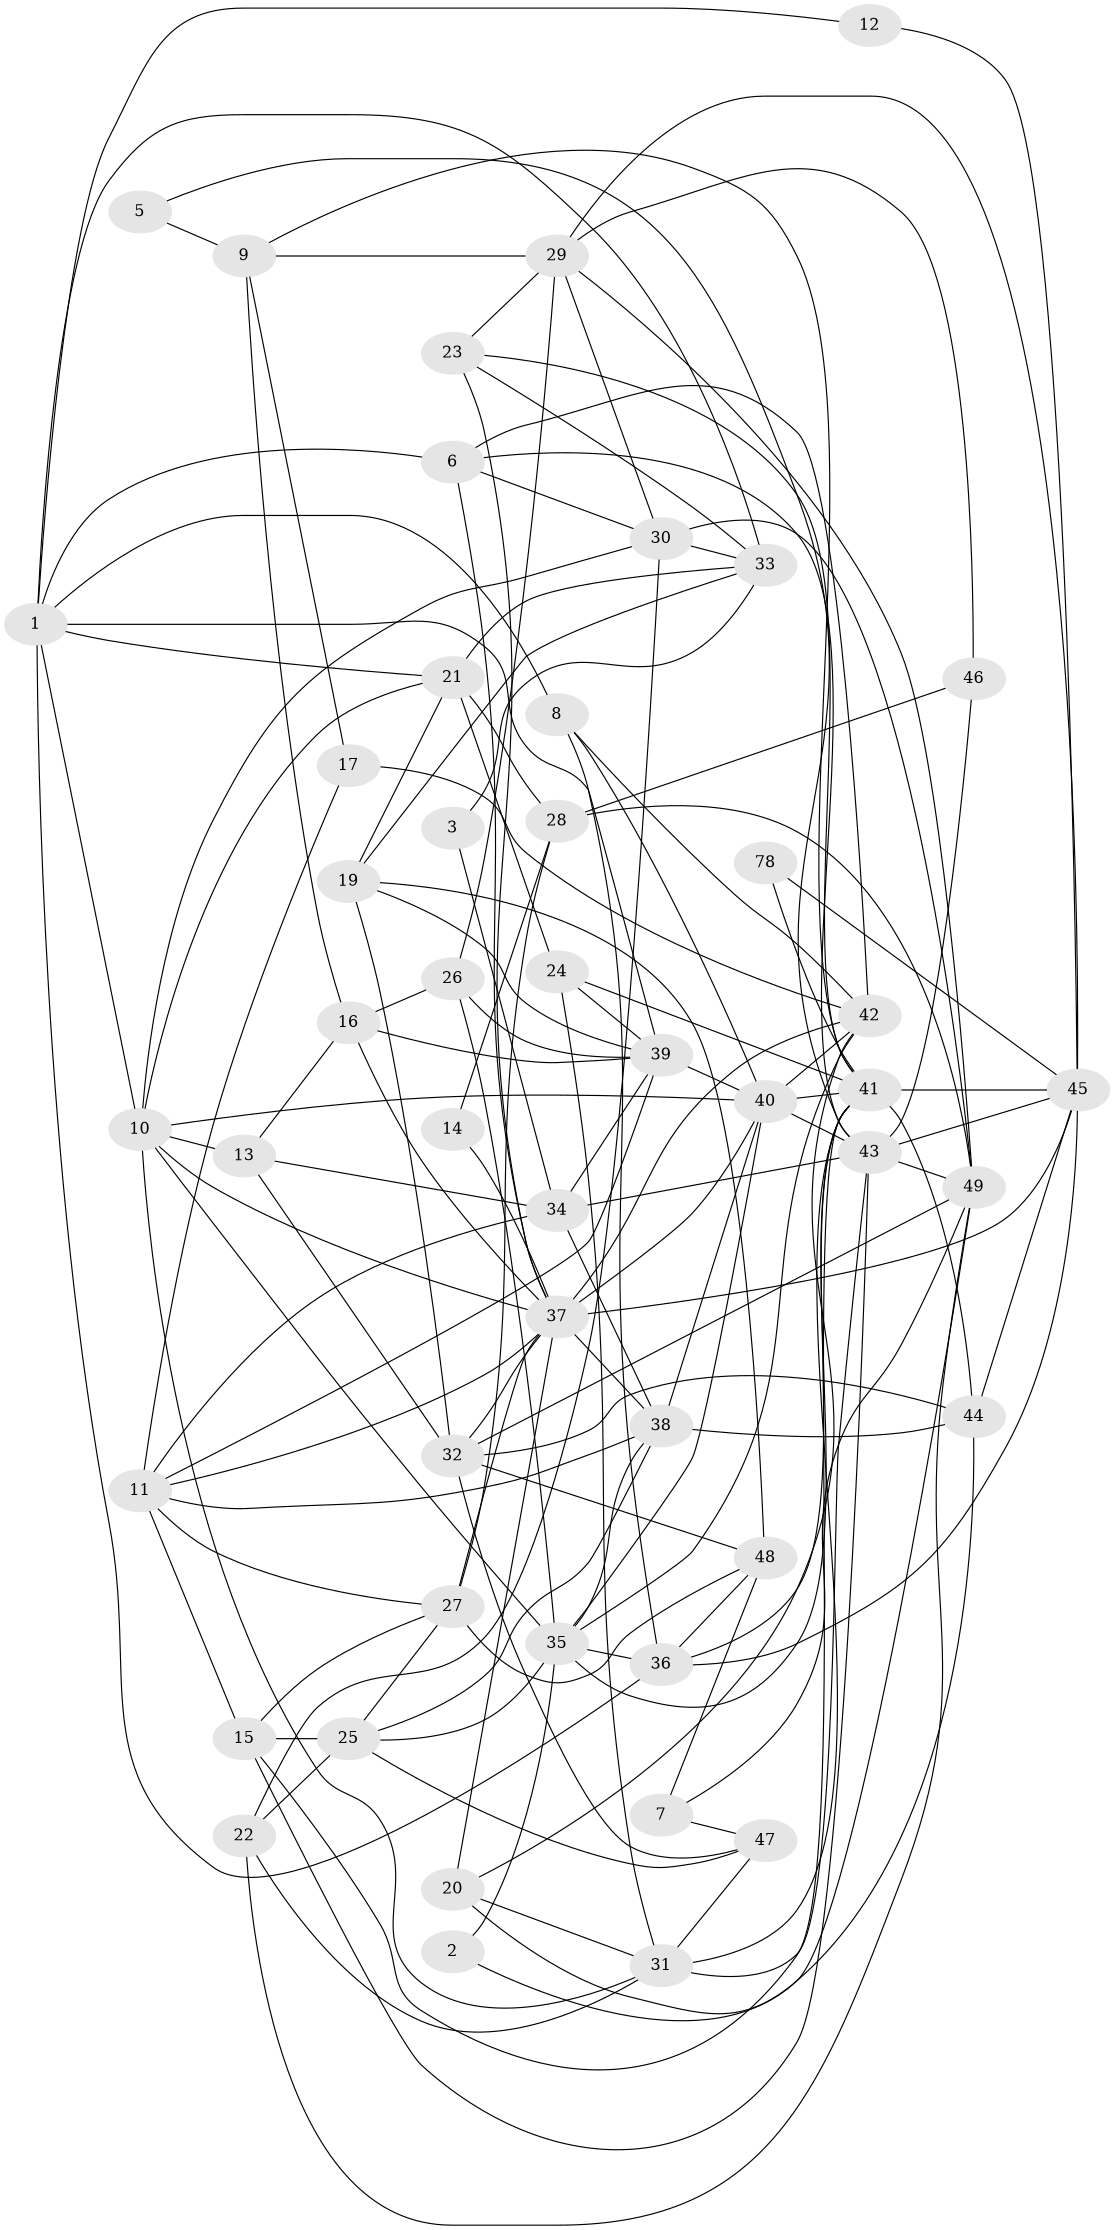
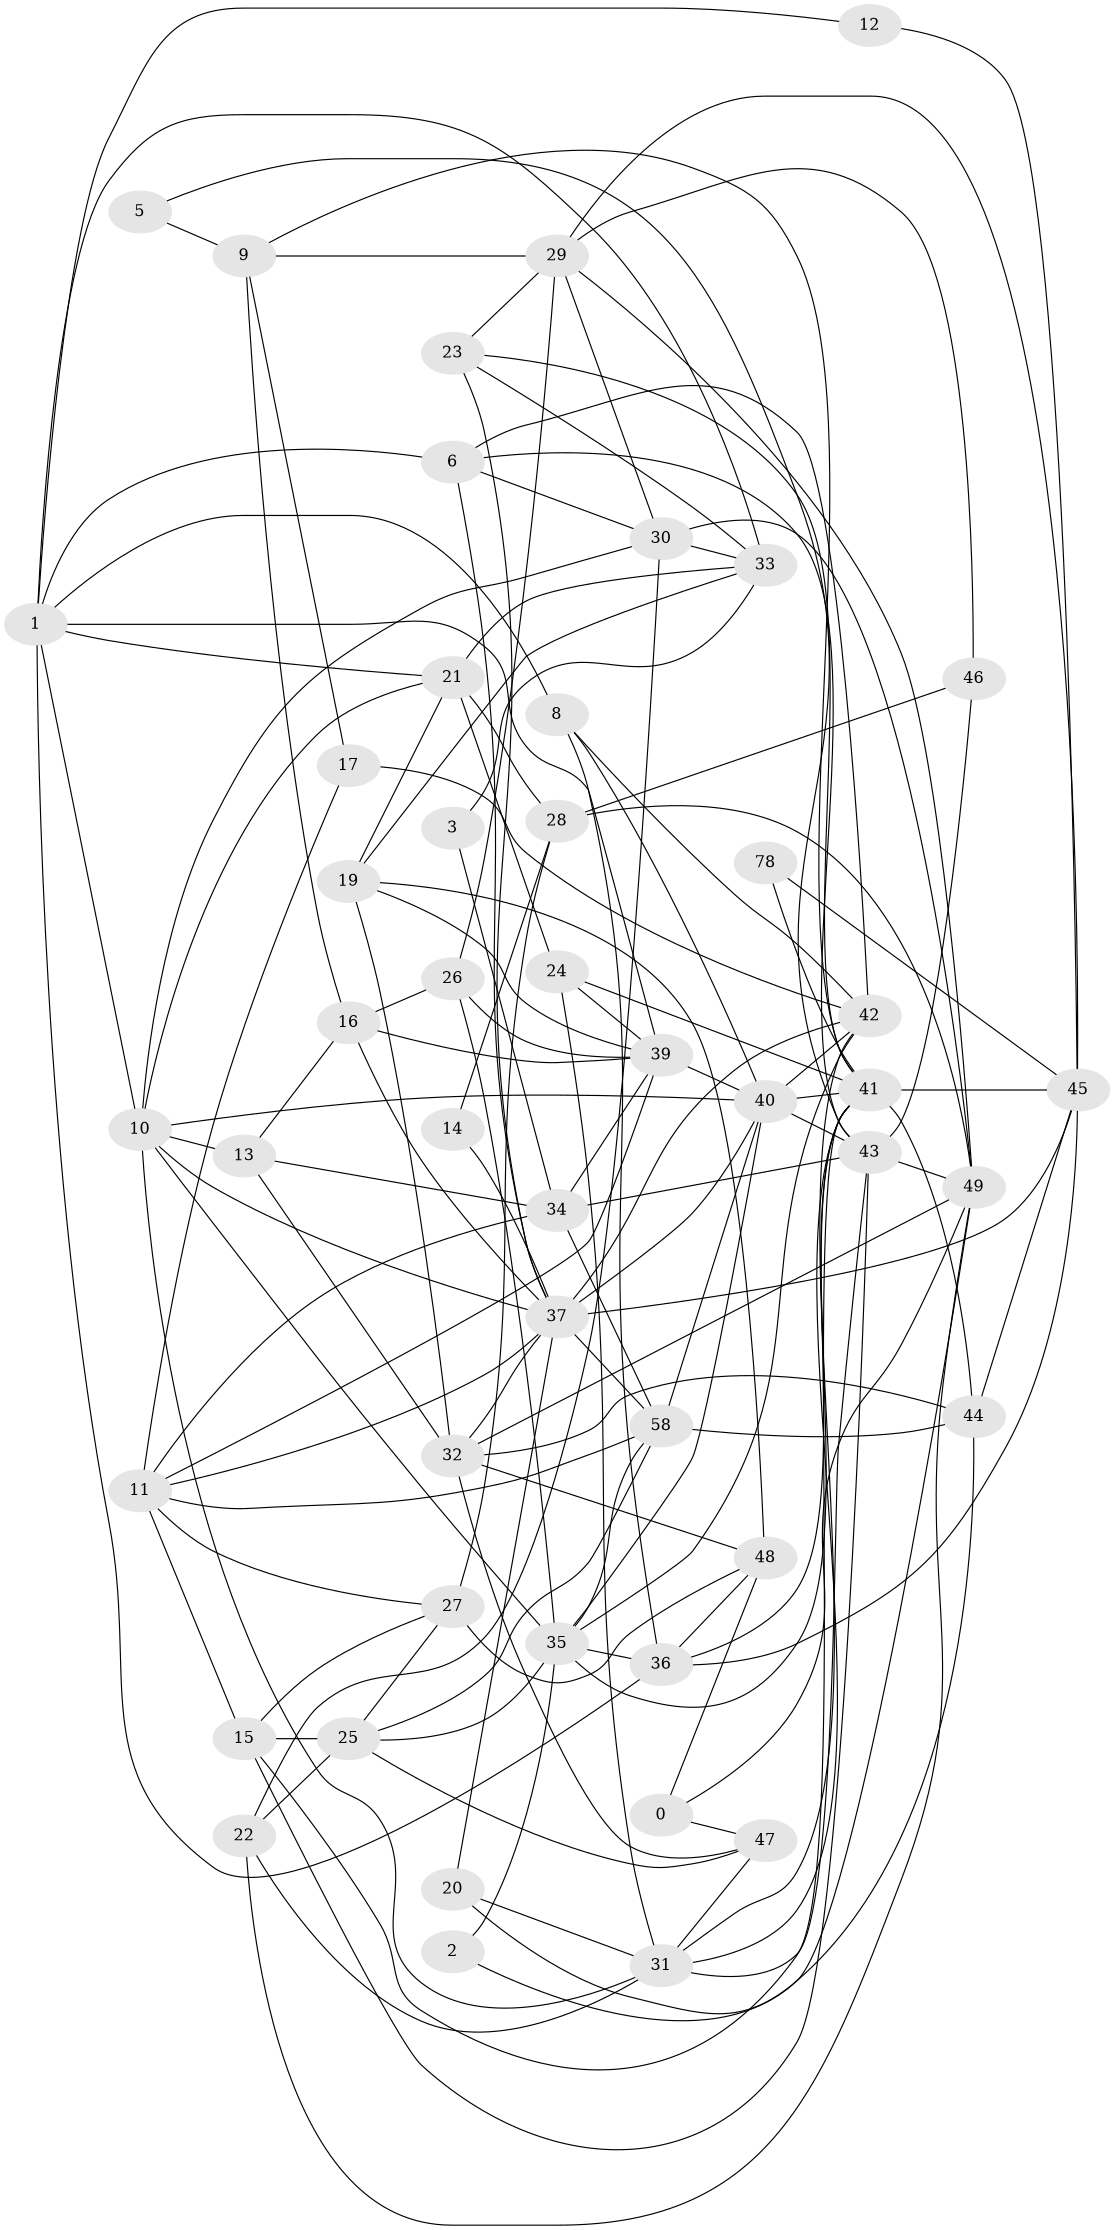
(978, 1120) -> none
(661, 1426) -> (661, 1426)
(497, 1445) -> none
(780, 1619) -> (831, 1522)
(661, 1815) -> (661, 1815)
